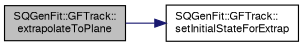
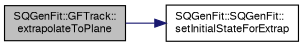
(232, 23) -> (232, 23)
